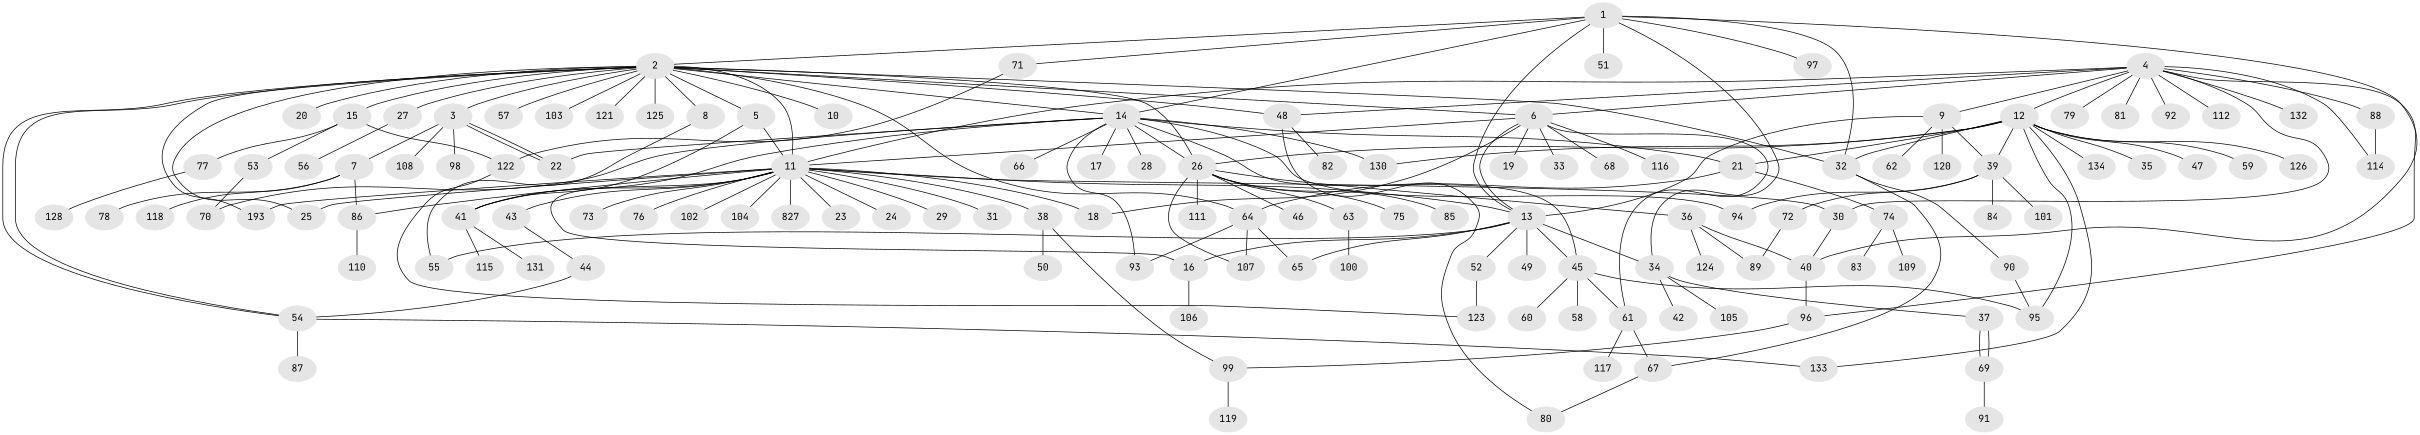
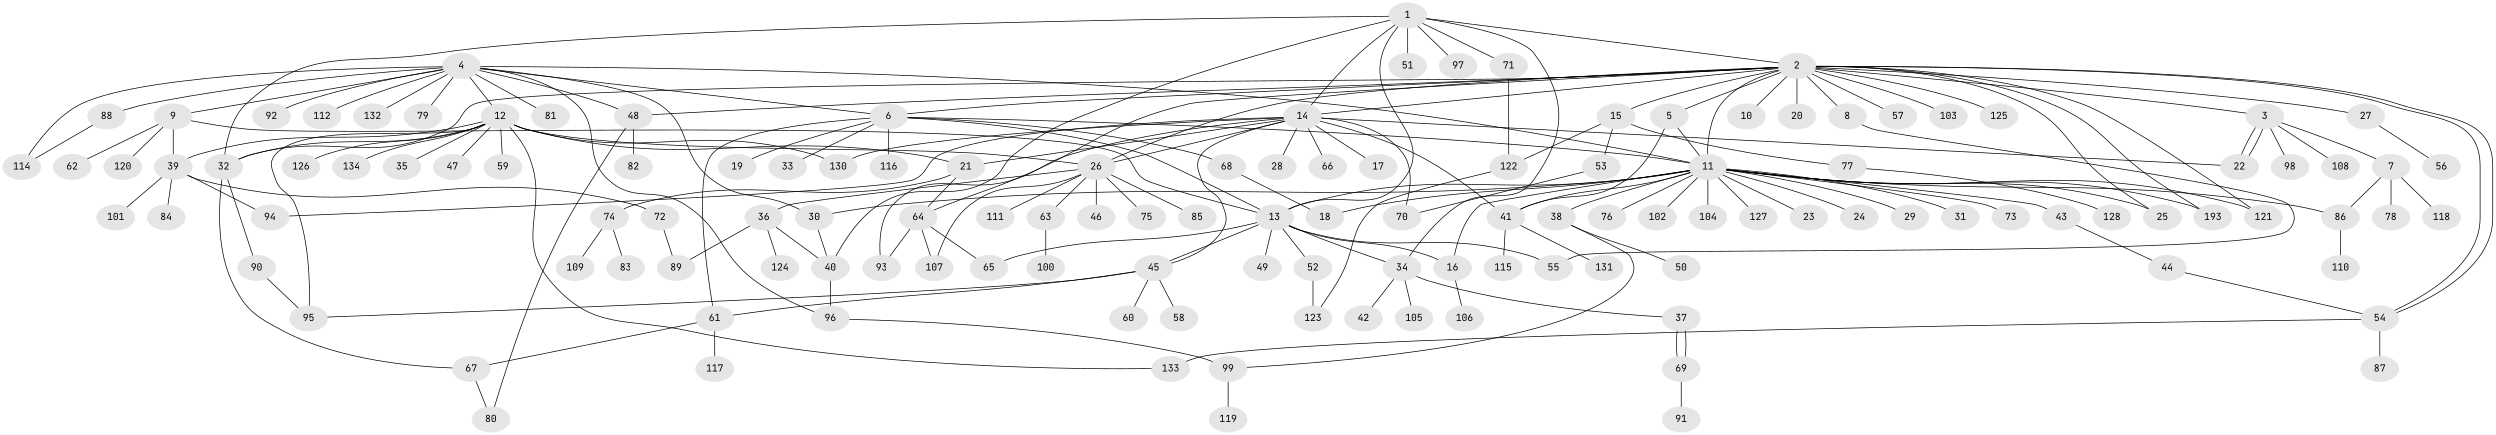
none -> (2094, 182)
(1280, 198) -> (1284, 196)
(790, 217) -> (1758, 217)
